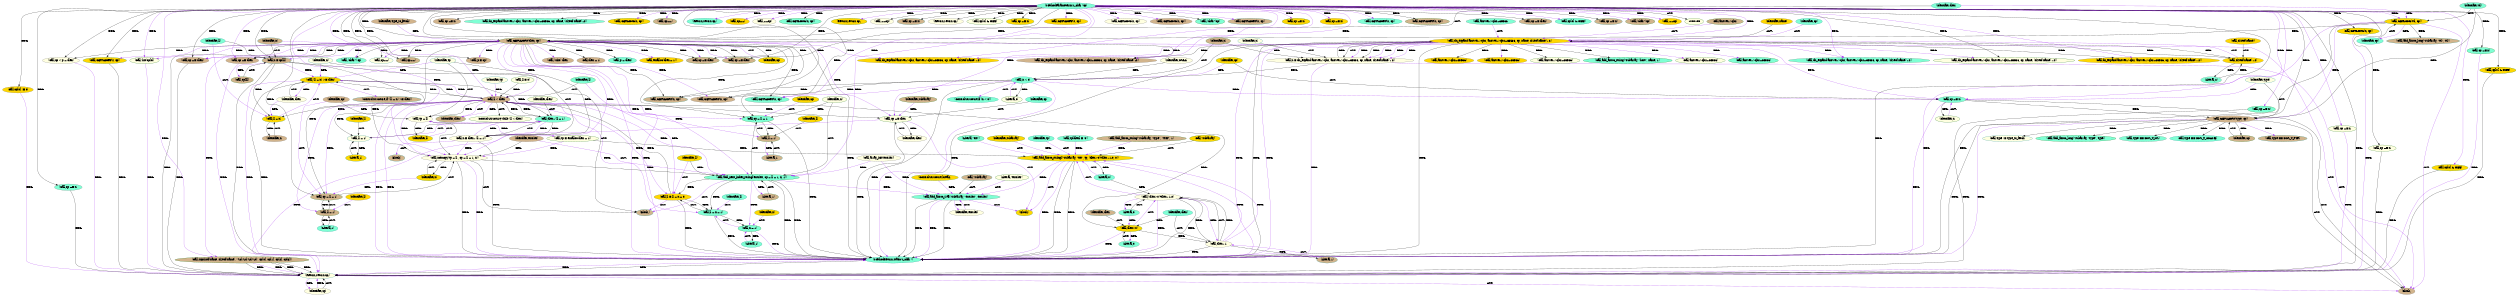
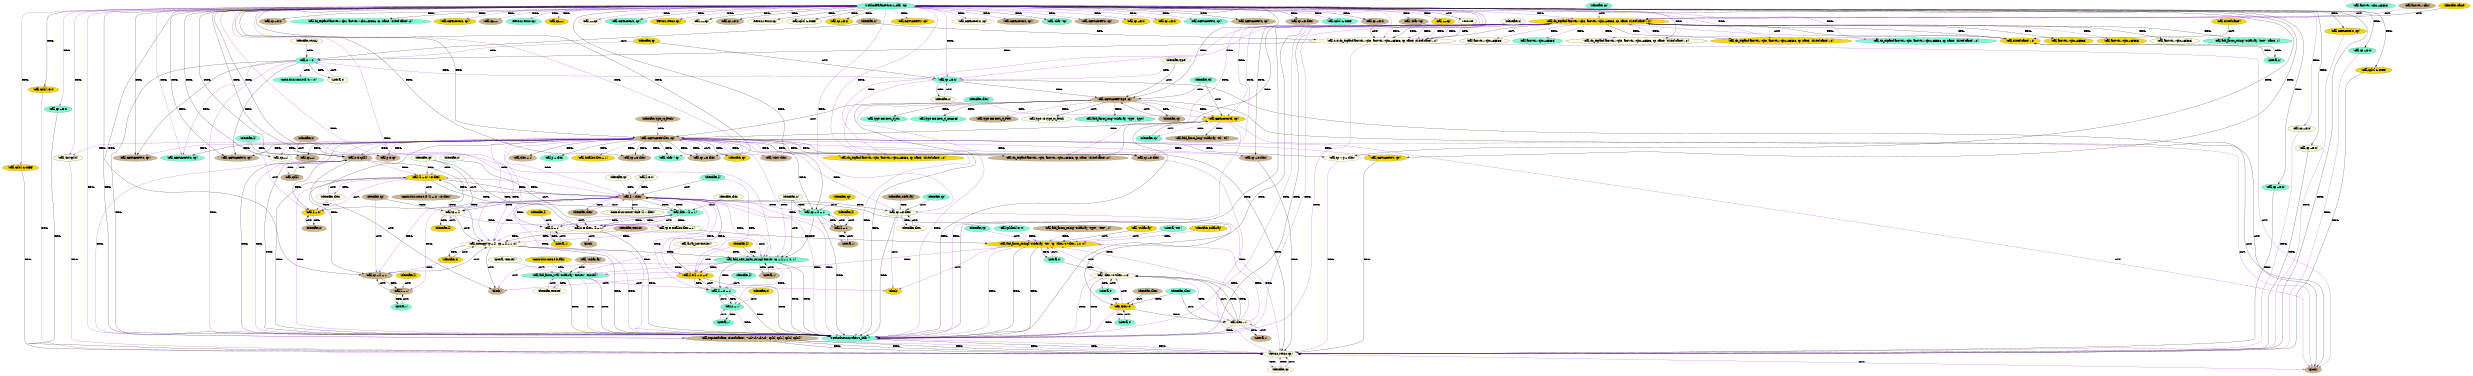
(2330, 72) -> (1174, 107)
(2113, 129) -> (1094, 109)
